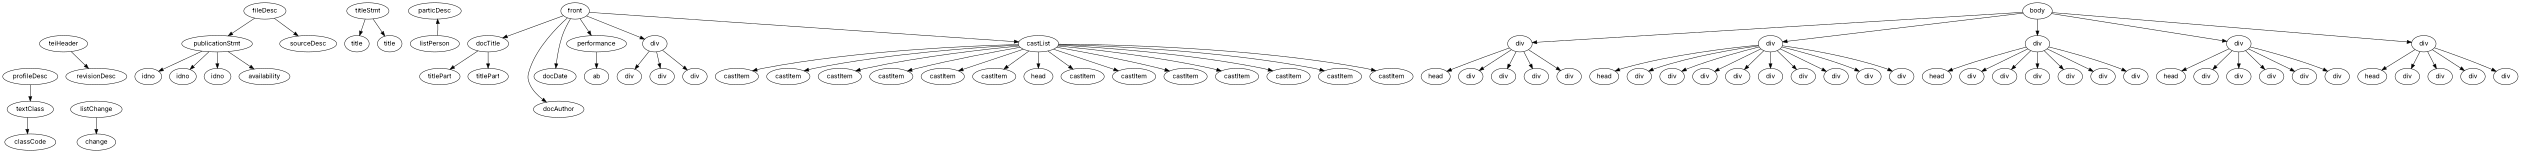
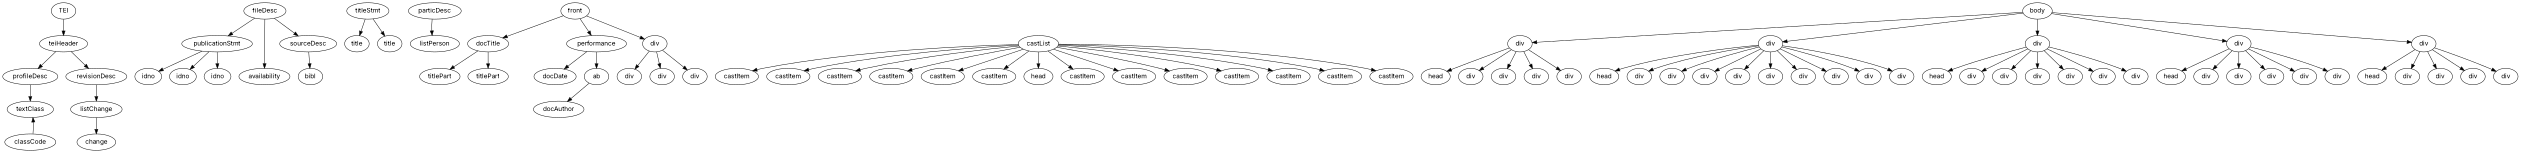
none -> (64, 11)
(802, 27) -> none
(438, 30) -> (432, 25)
(561, 40) -> (577, 59)
(536, 56) -> (580, 91)
none -> (49, 59)
(239, 59) -> (265, 41)
none -> (310, 77)
none -> (96, 91)
(27, 123) -> (33, 128)
